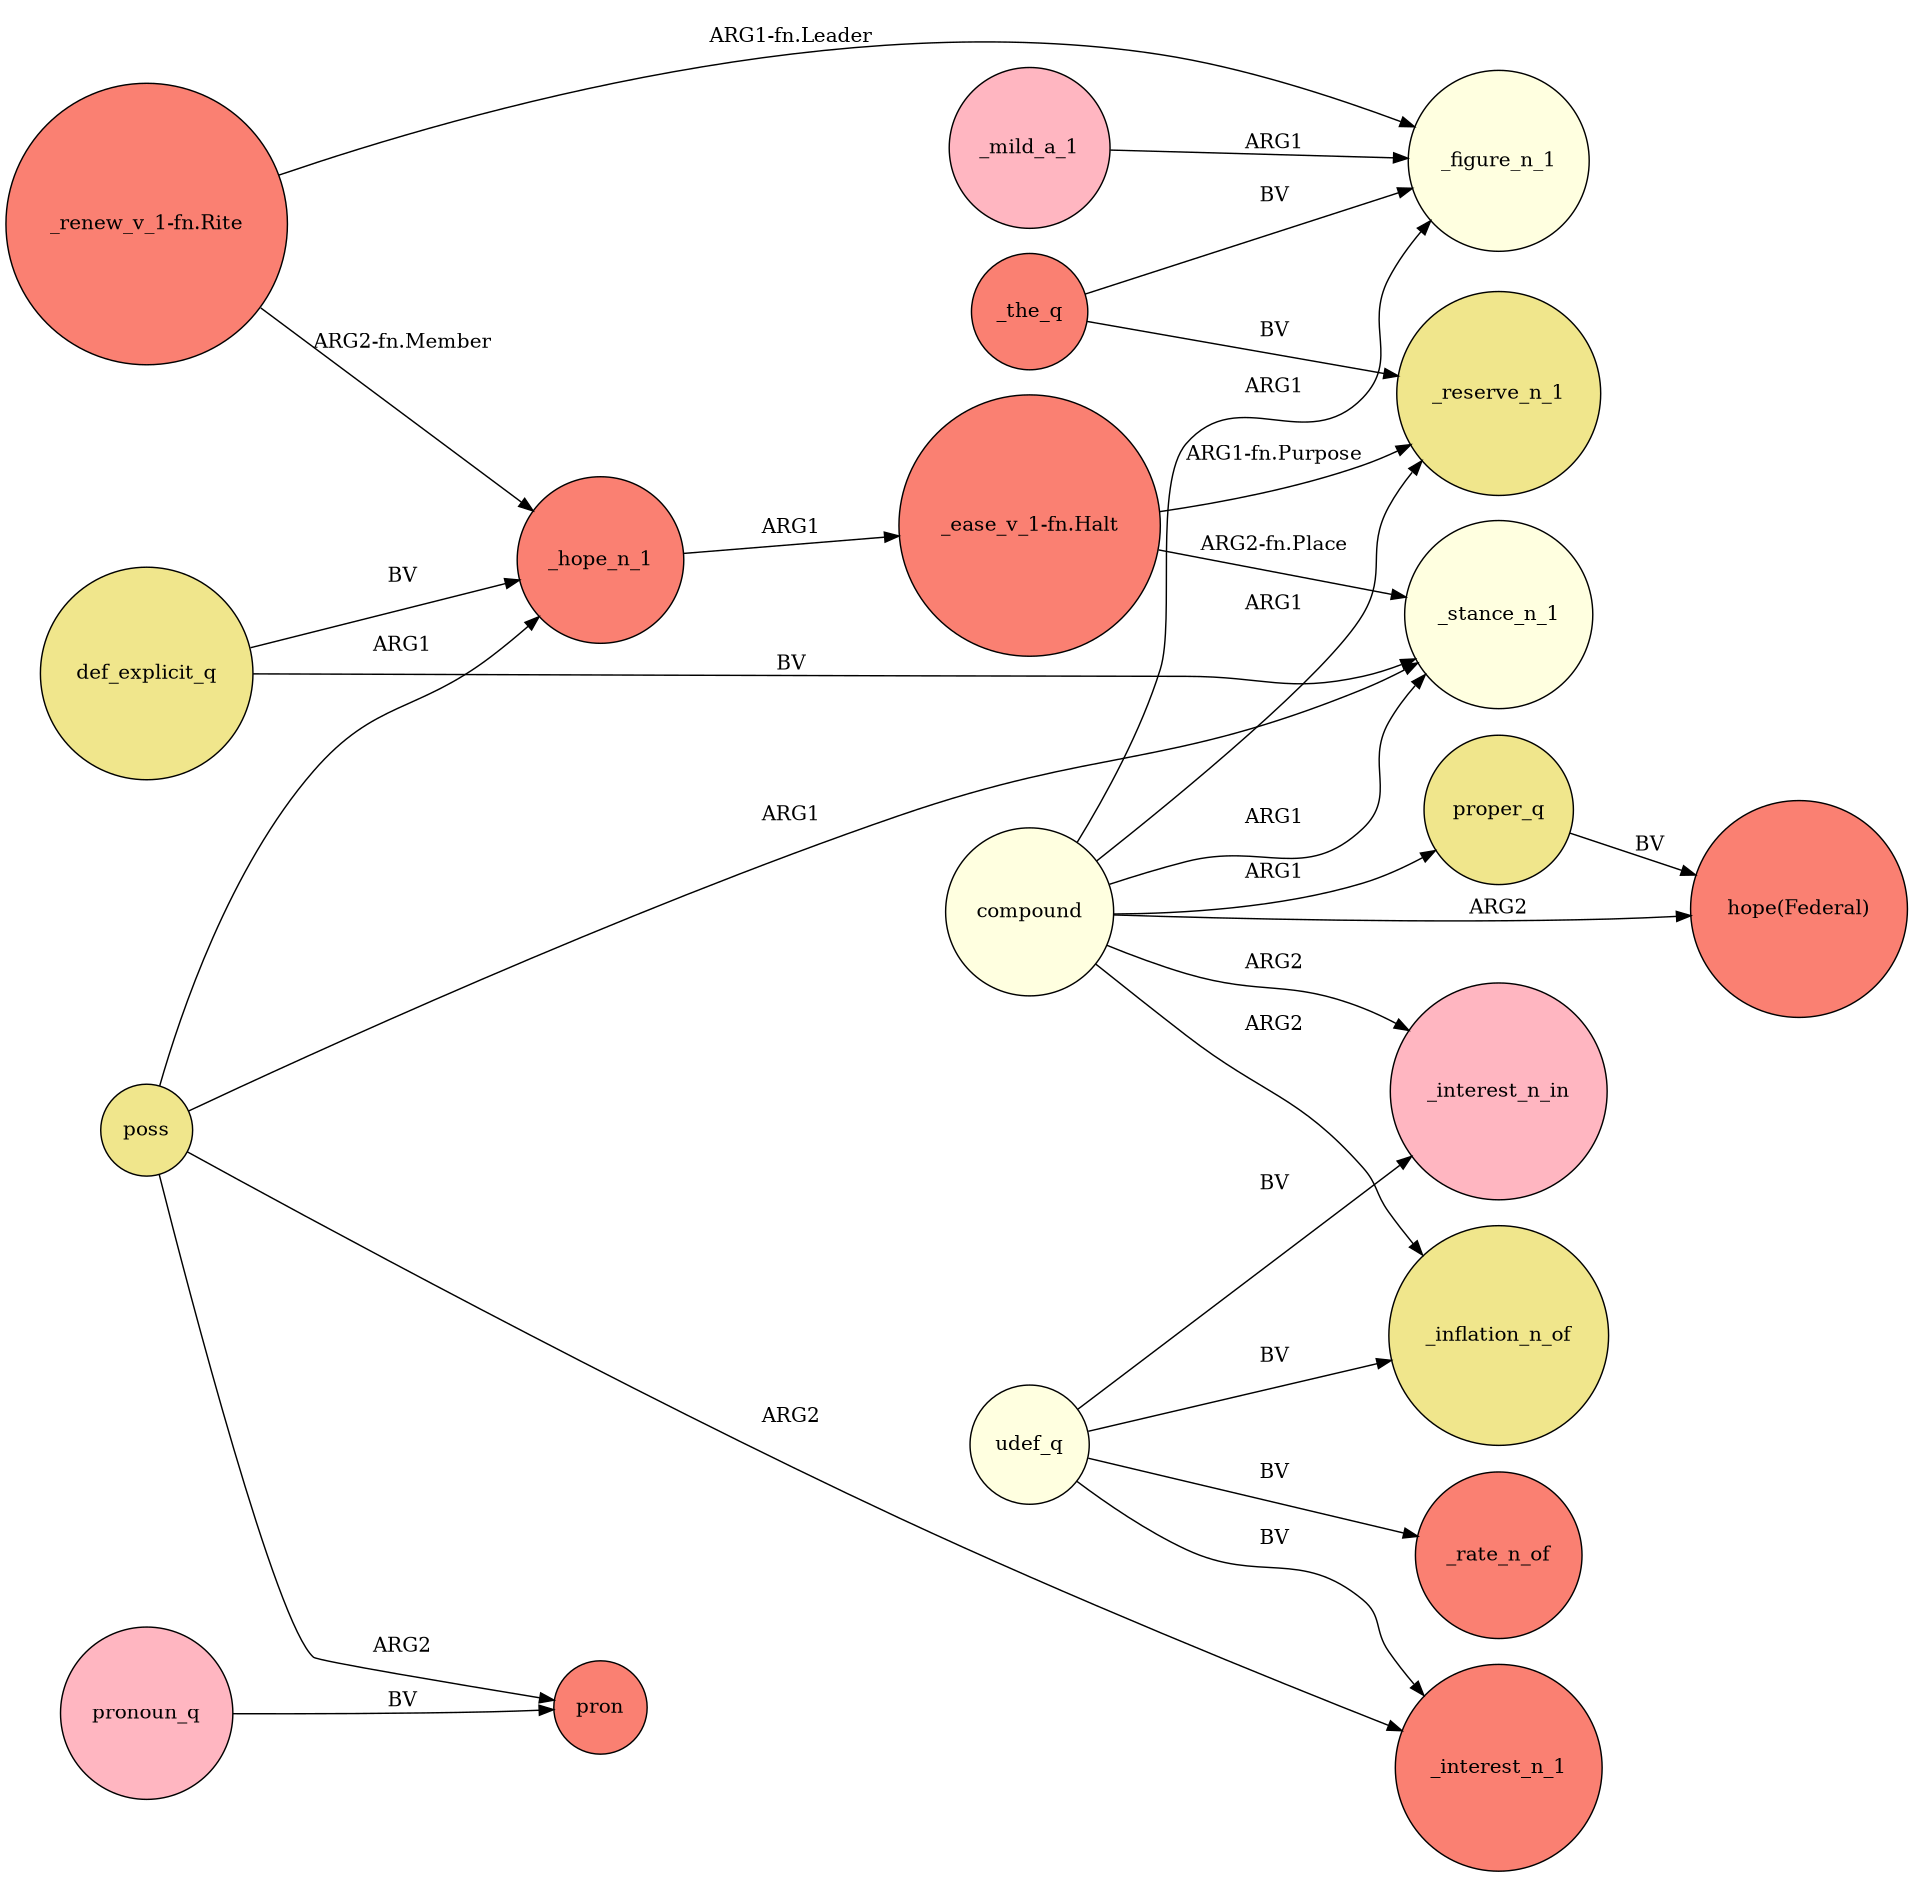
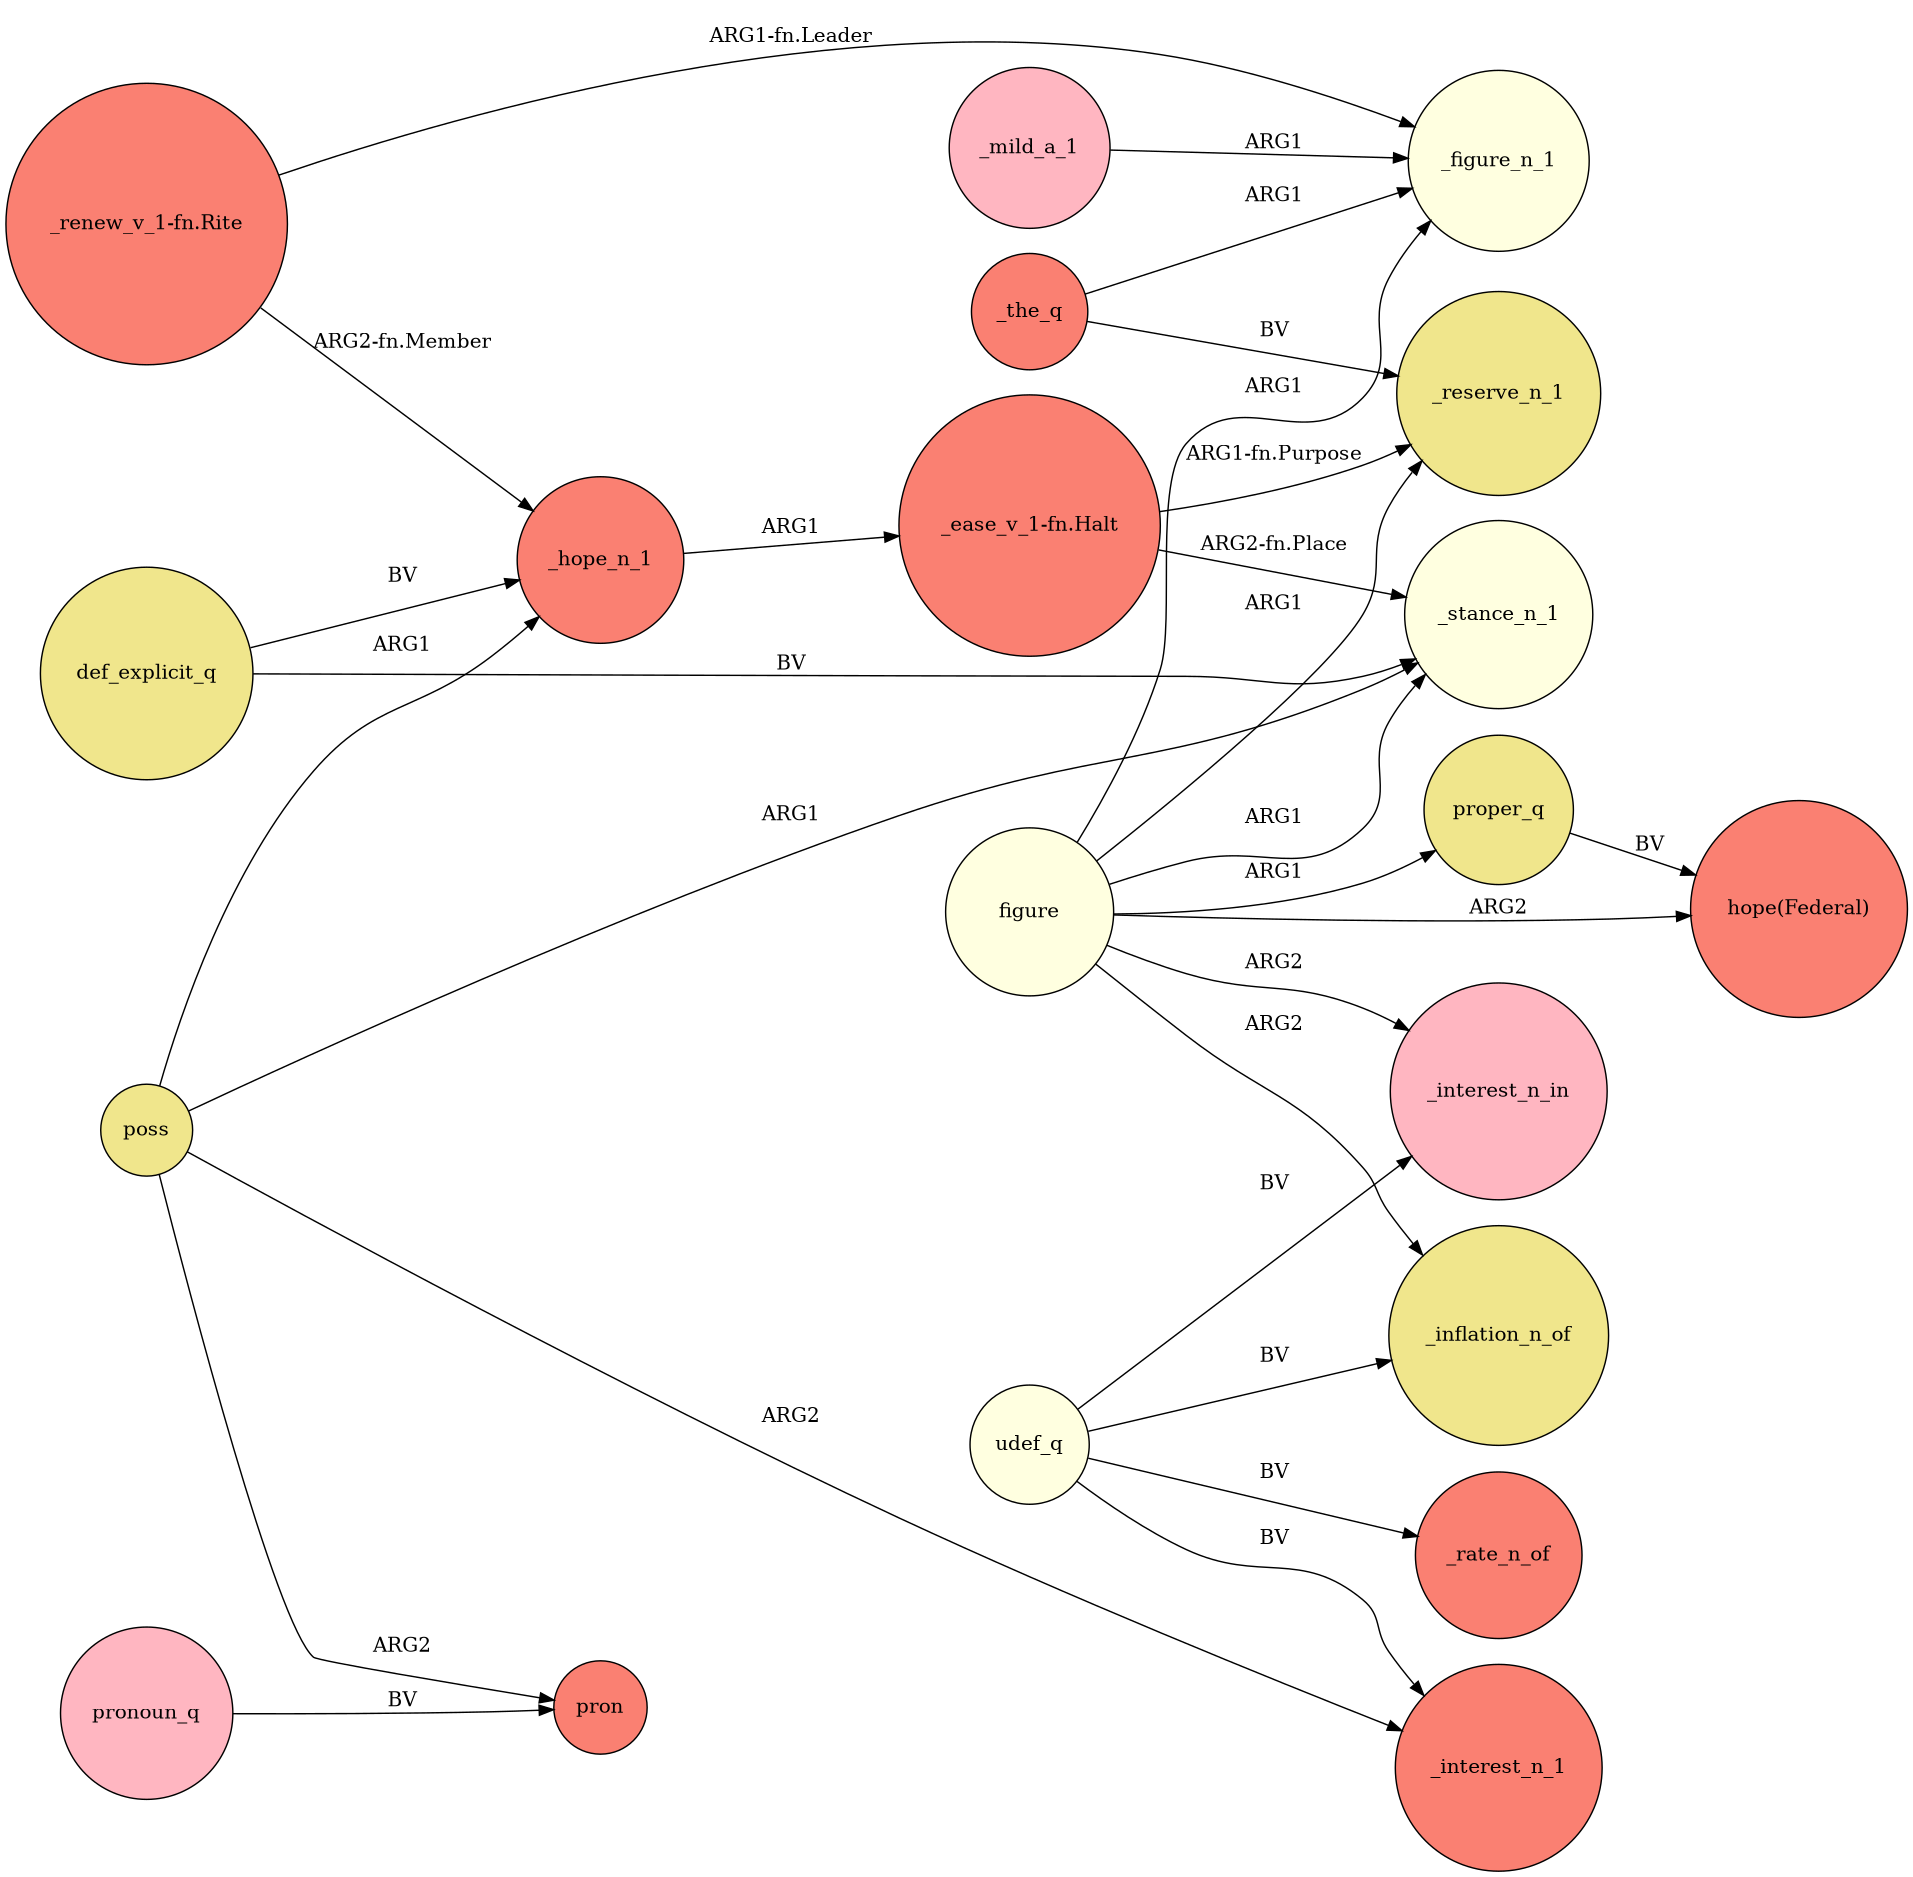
(1274, 196) -> (1274, 196)
(1030, 912) -> (1030, 912)
